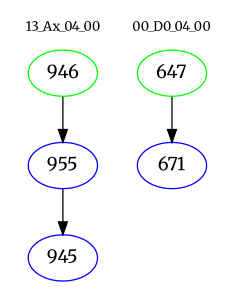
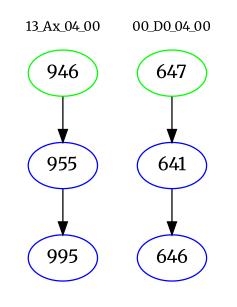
(172, 166) -> (172, 166)
(63, 258) -> (63, 258)
none -> (172, 258)
